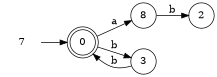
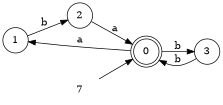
(144, 16) -> (16, 40)
none -> (109, 31)
